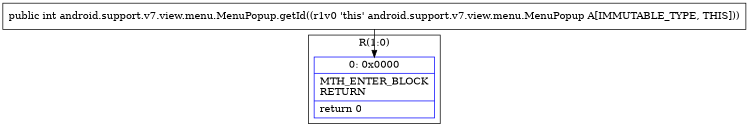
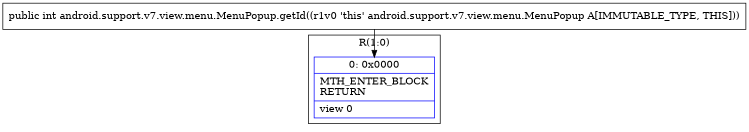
(341, 109) -> (336, 109)
